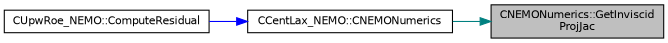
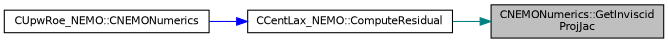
(107, 21) -> (107, 21)
(350, 21) -> (350, 21)
